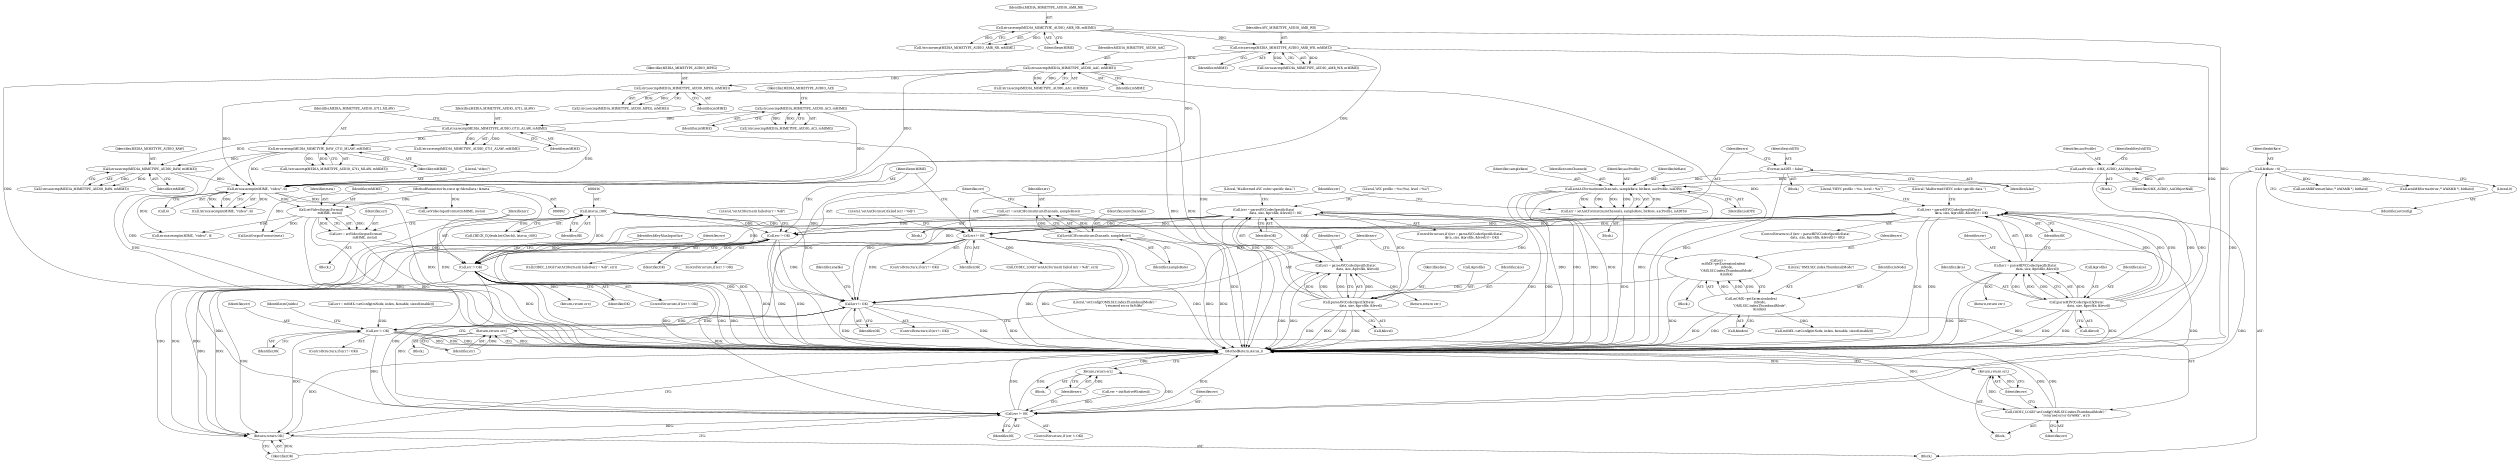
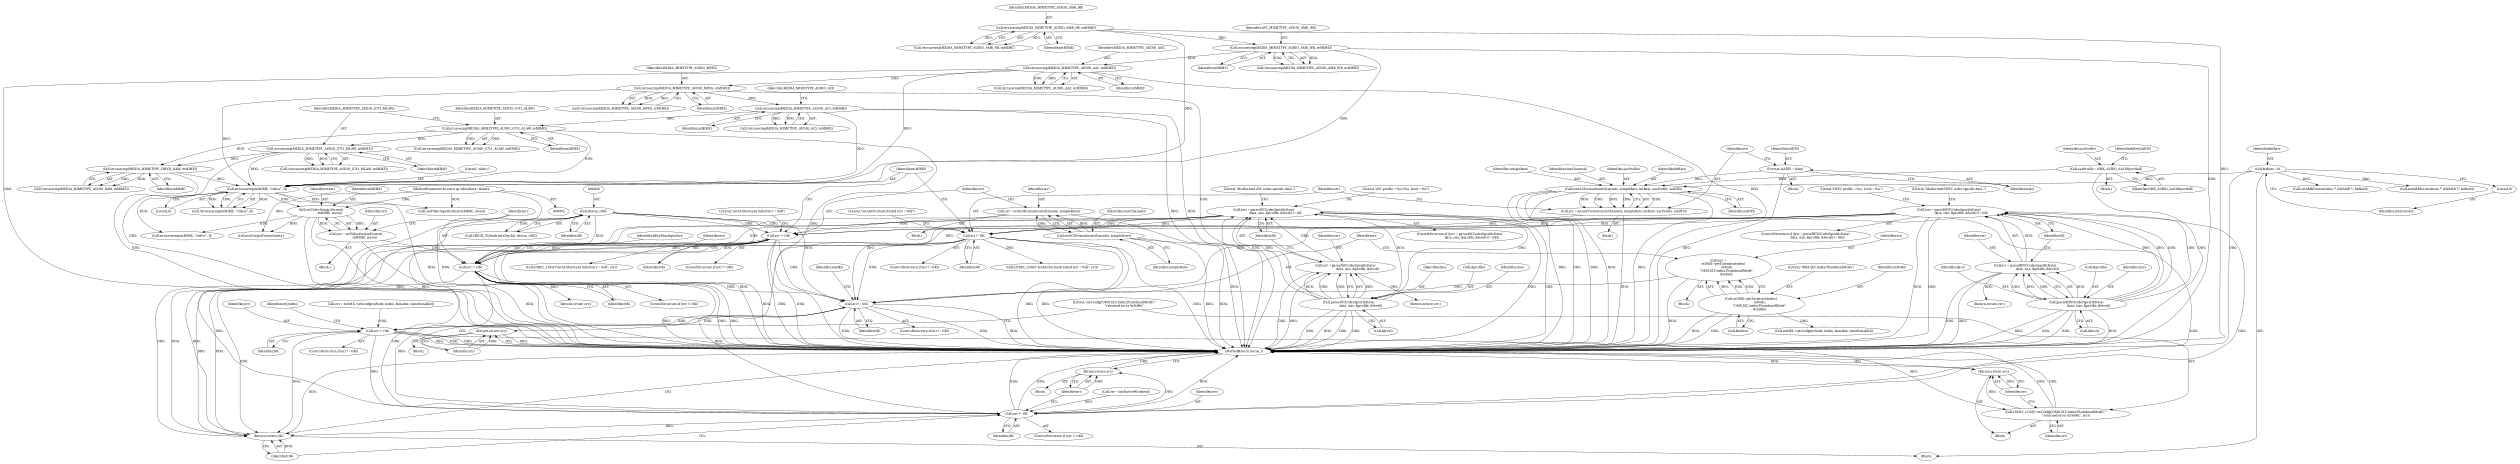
none -> (740, 98)
(150, 149) -> none
(320, 149) -> (320, 149)
(150, 169) -> (150, 169)
(164, 212) -> (164, 212)
(2397, 212) -> (2397, 212)
